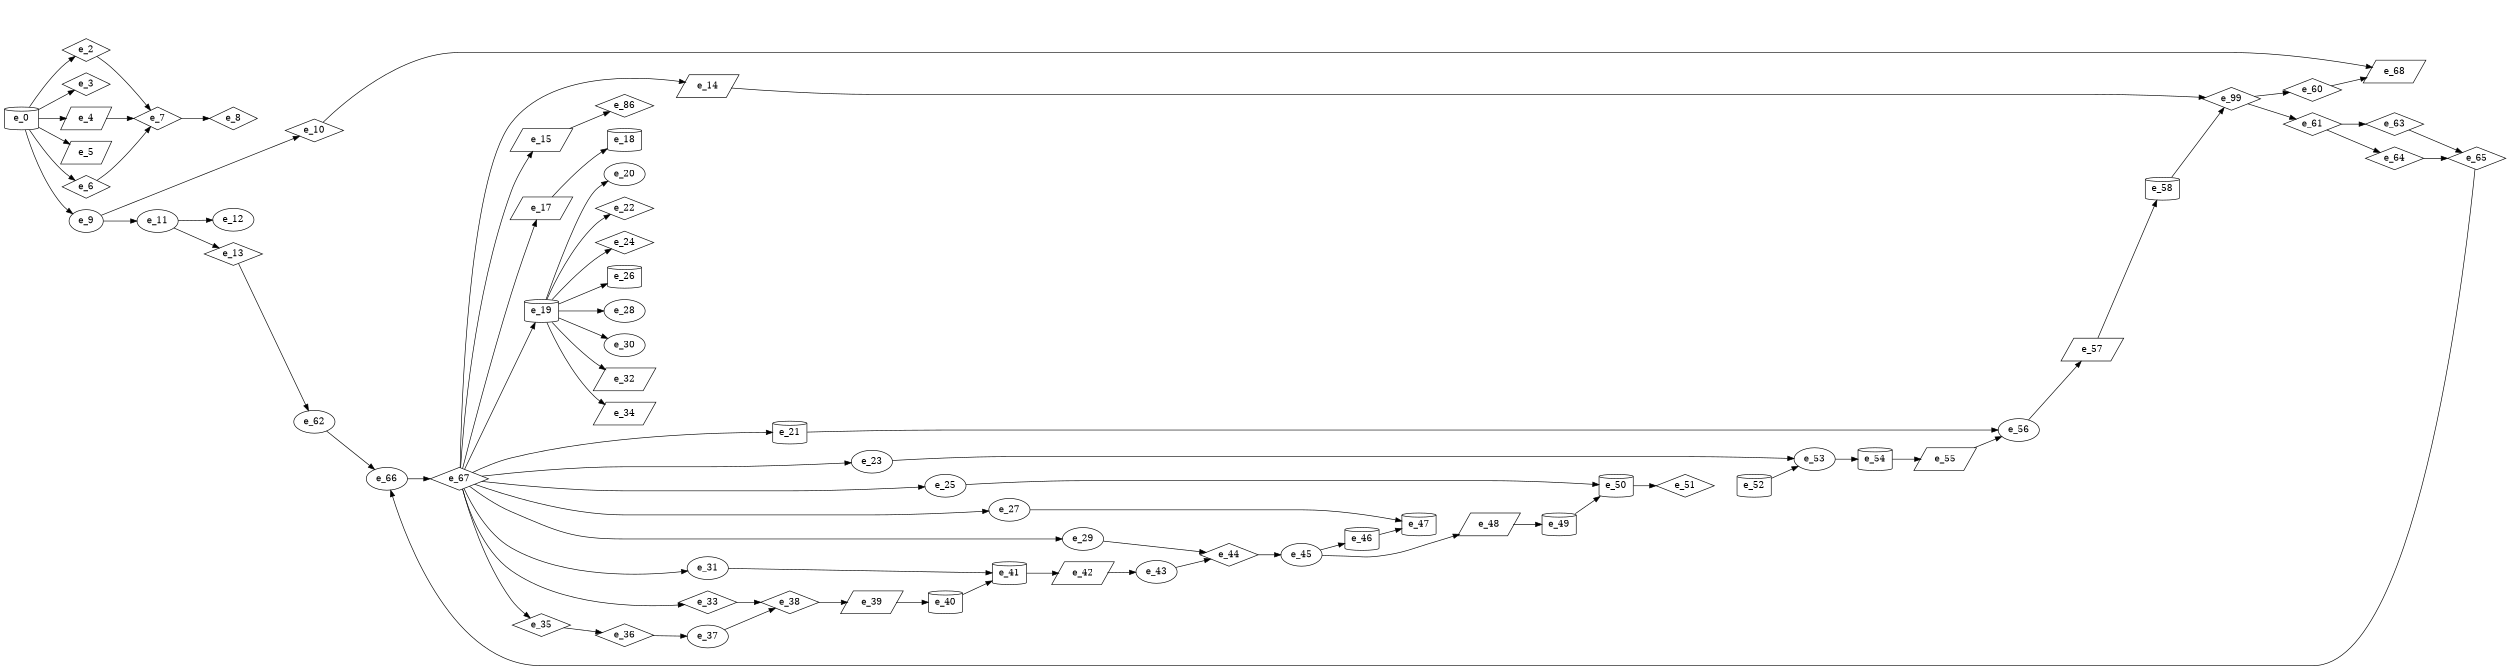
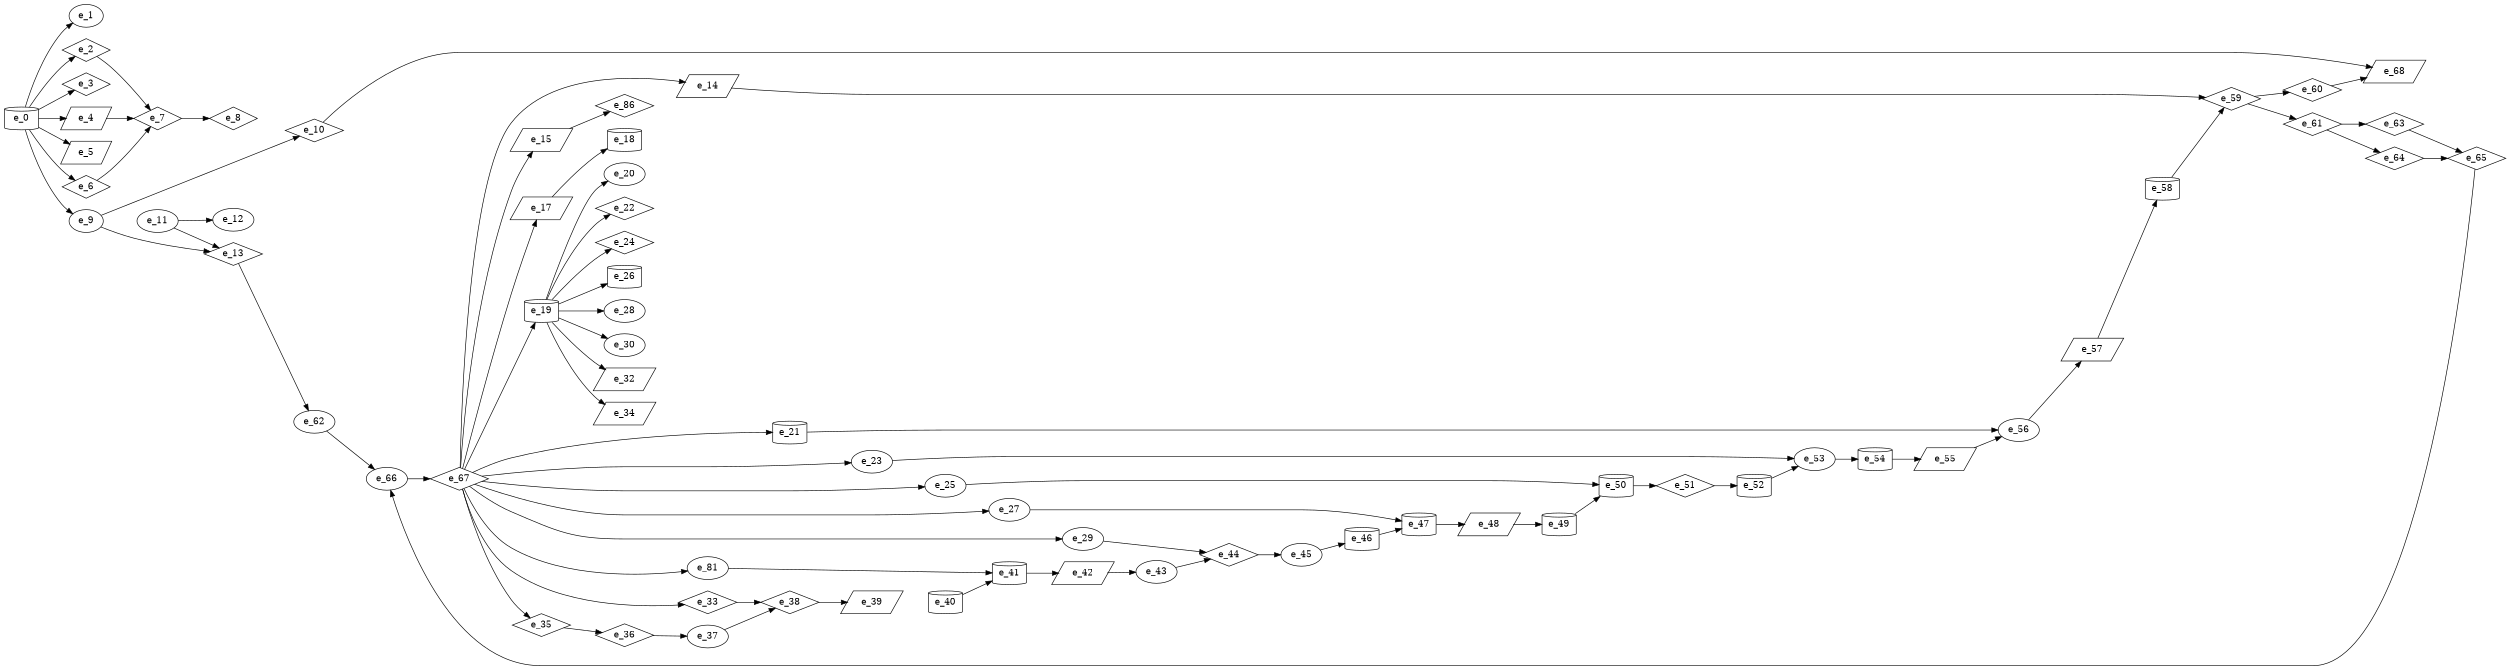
none -> (86, 16)
(2231, 99) -> (2231, 99)
(117, 221) -> (152, 242)
none -> (1722, 486)
(1389, 555) -> (1447, 524)
(708, 568) -> (708, 568)
(909, 602) -> none
